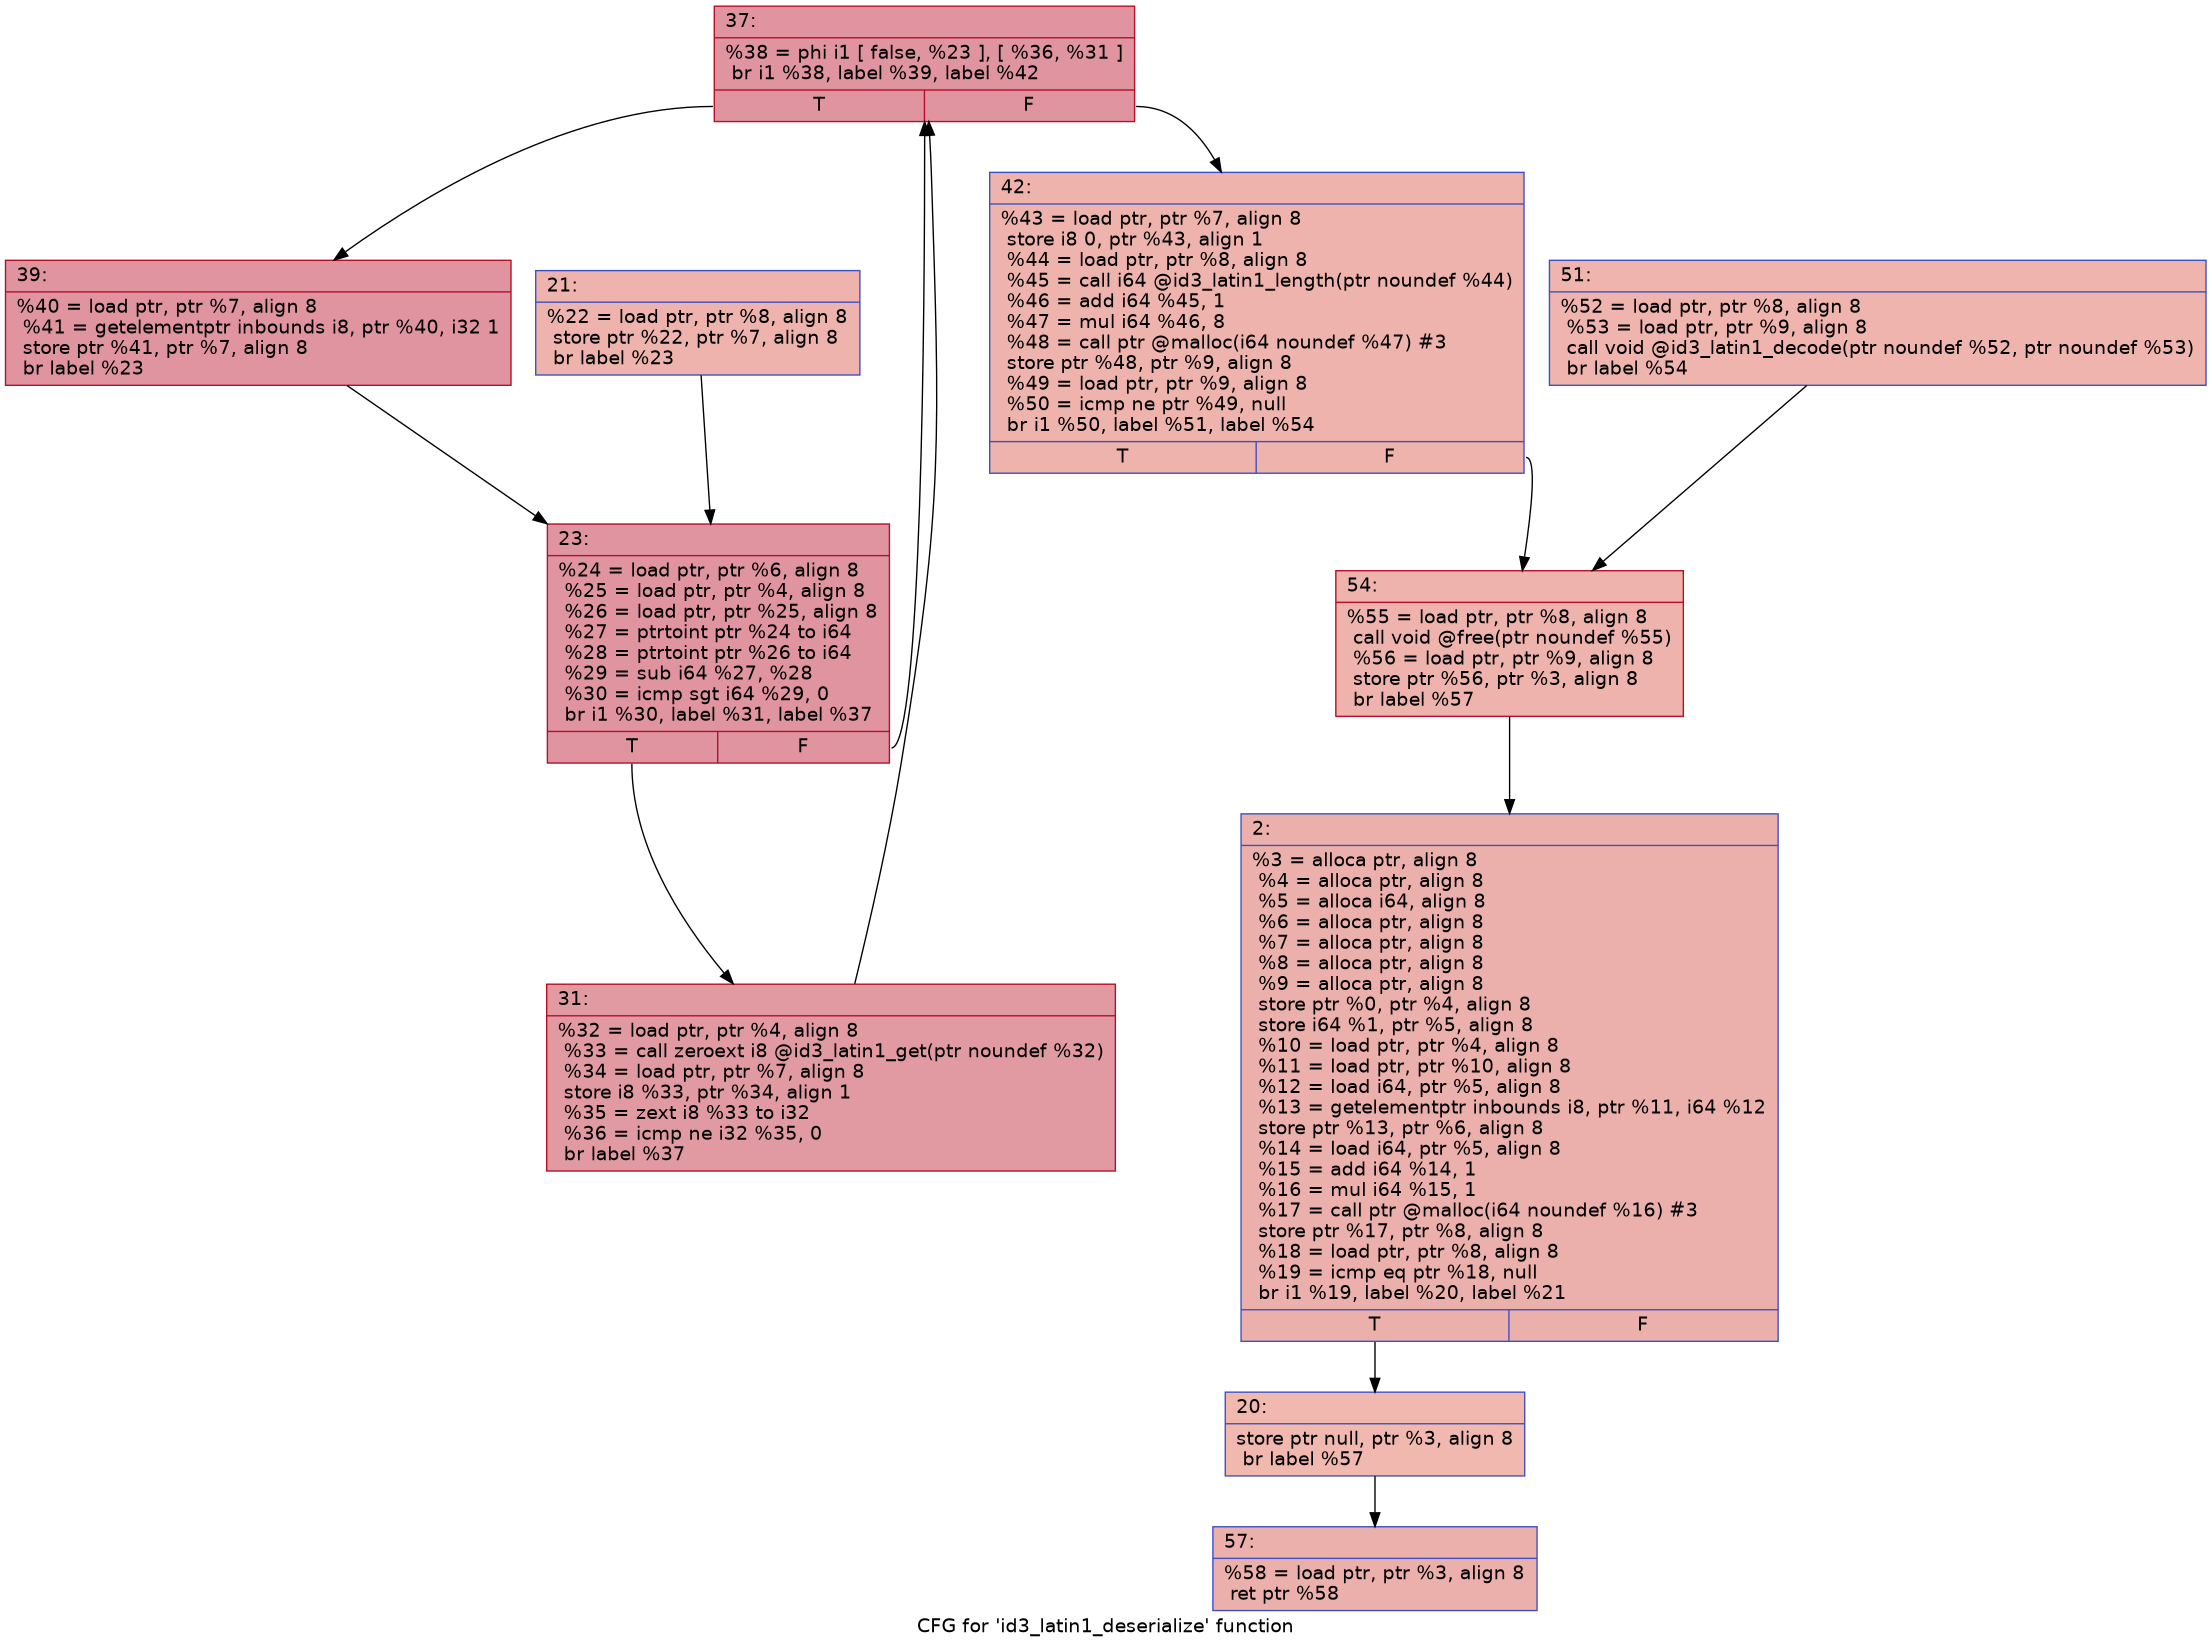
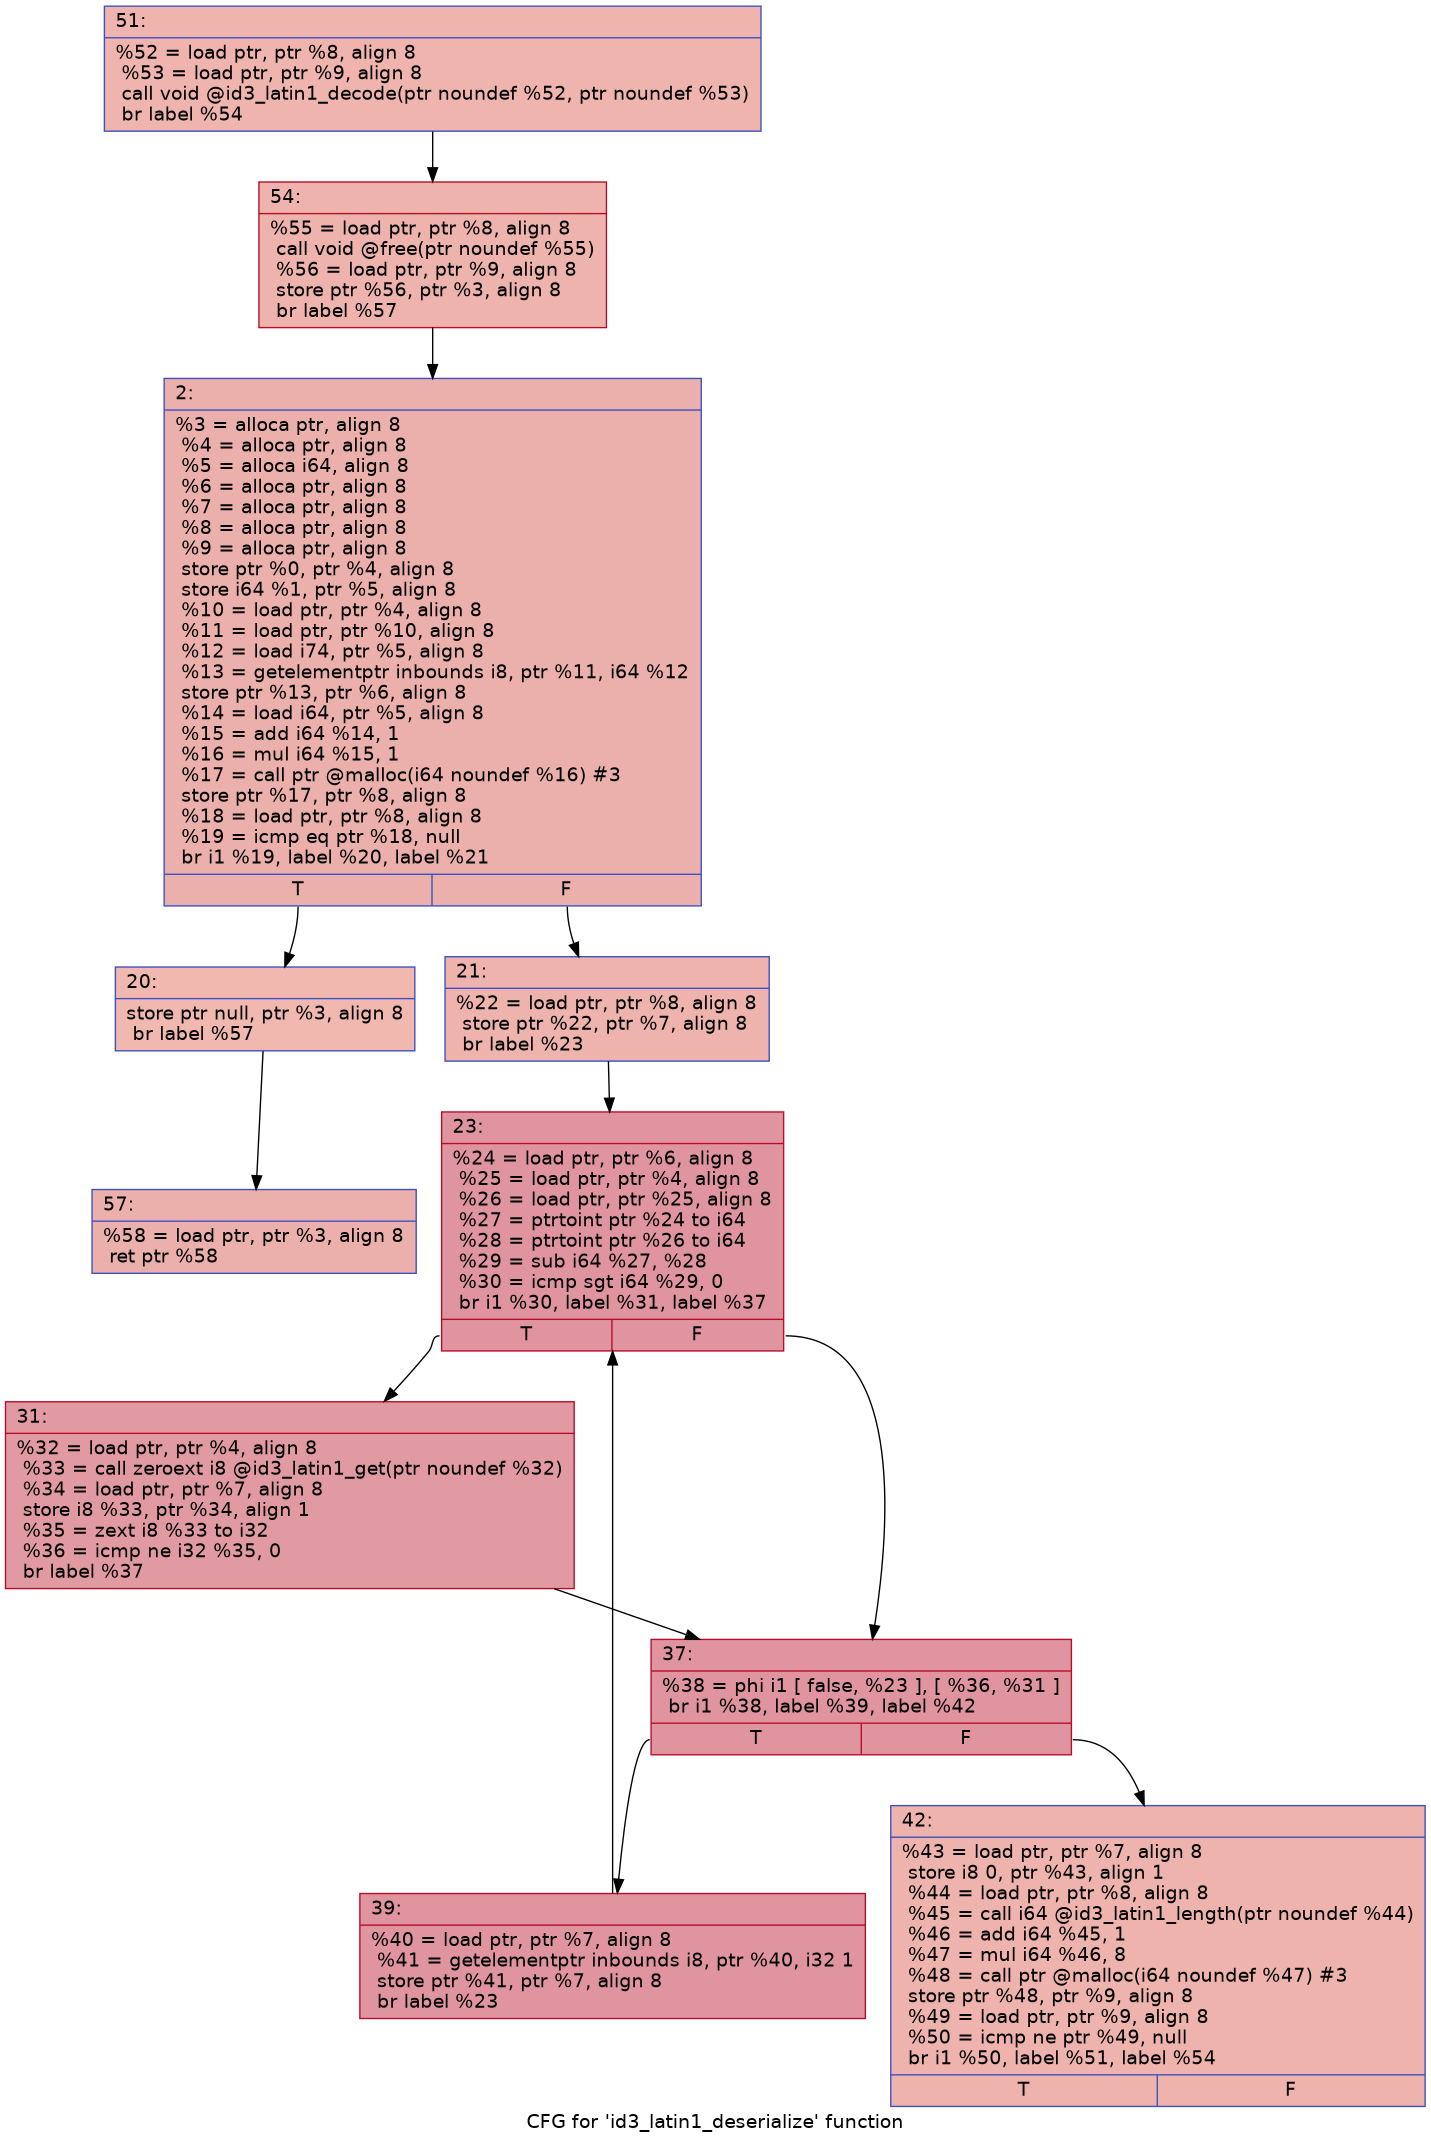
(1531, 506) -> none
none -> (569, 925)
(1407, 1087) -> (330, 652)
